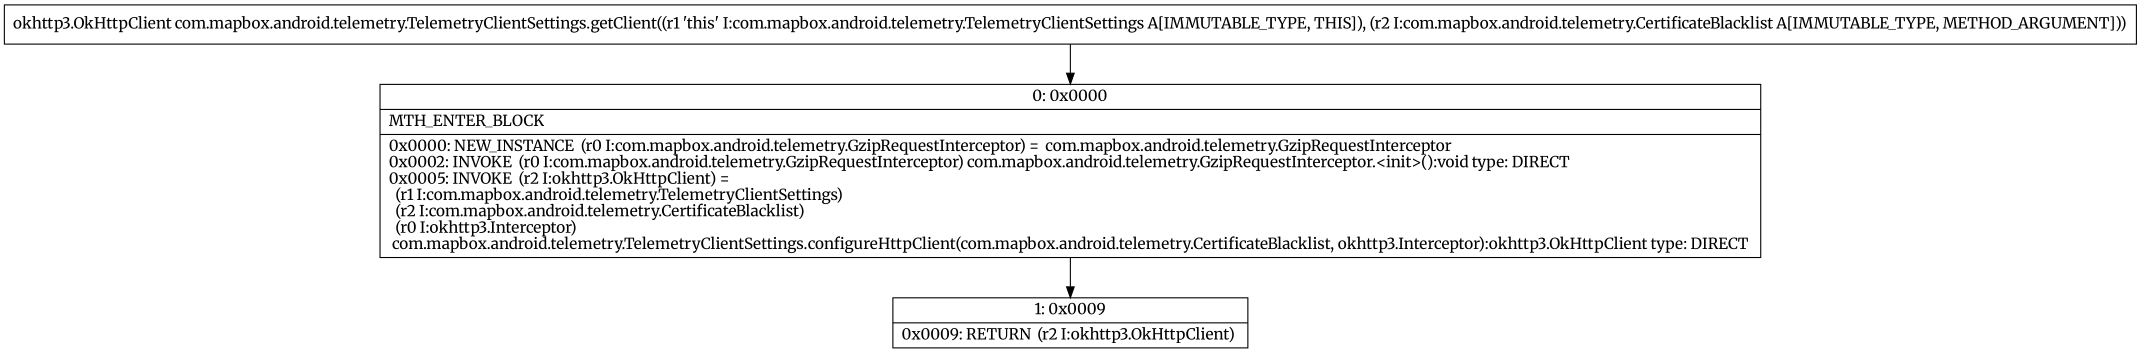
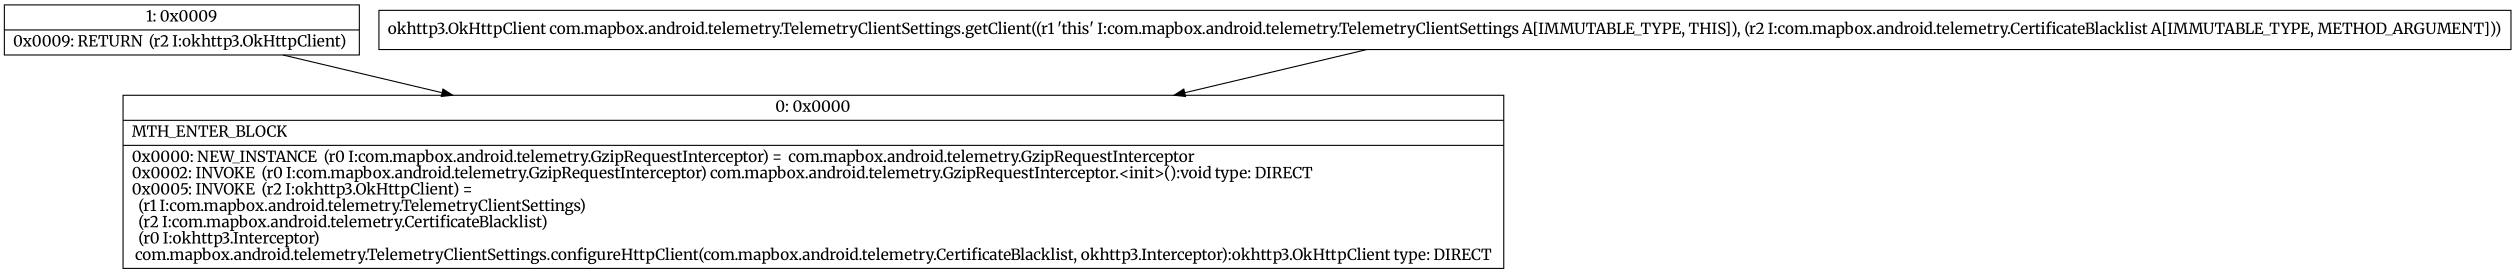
(1070, 272) -> (362, 74)
